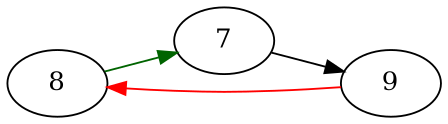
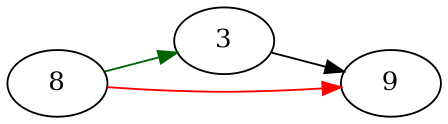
(224, 41) -> (224, 41)
(234, 92) -> (215, 92)
